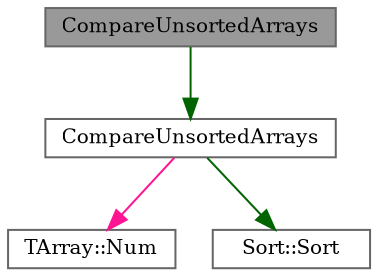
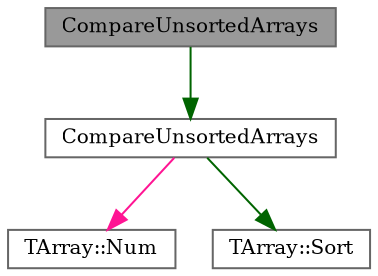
(291, 249) -> (291, 249)
